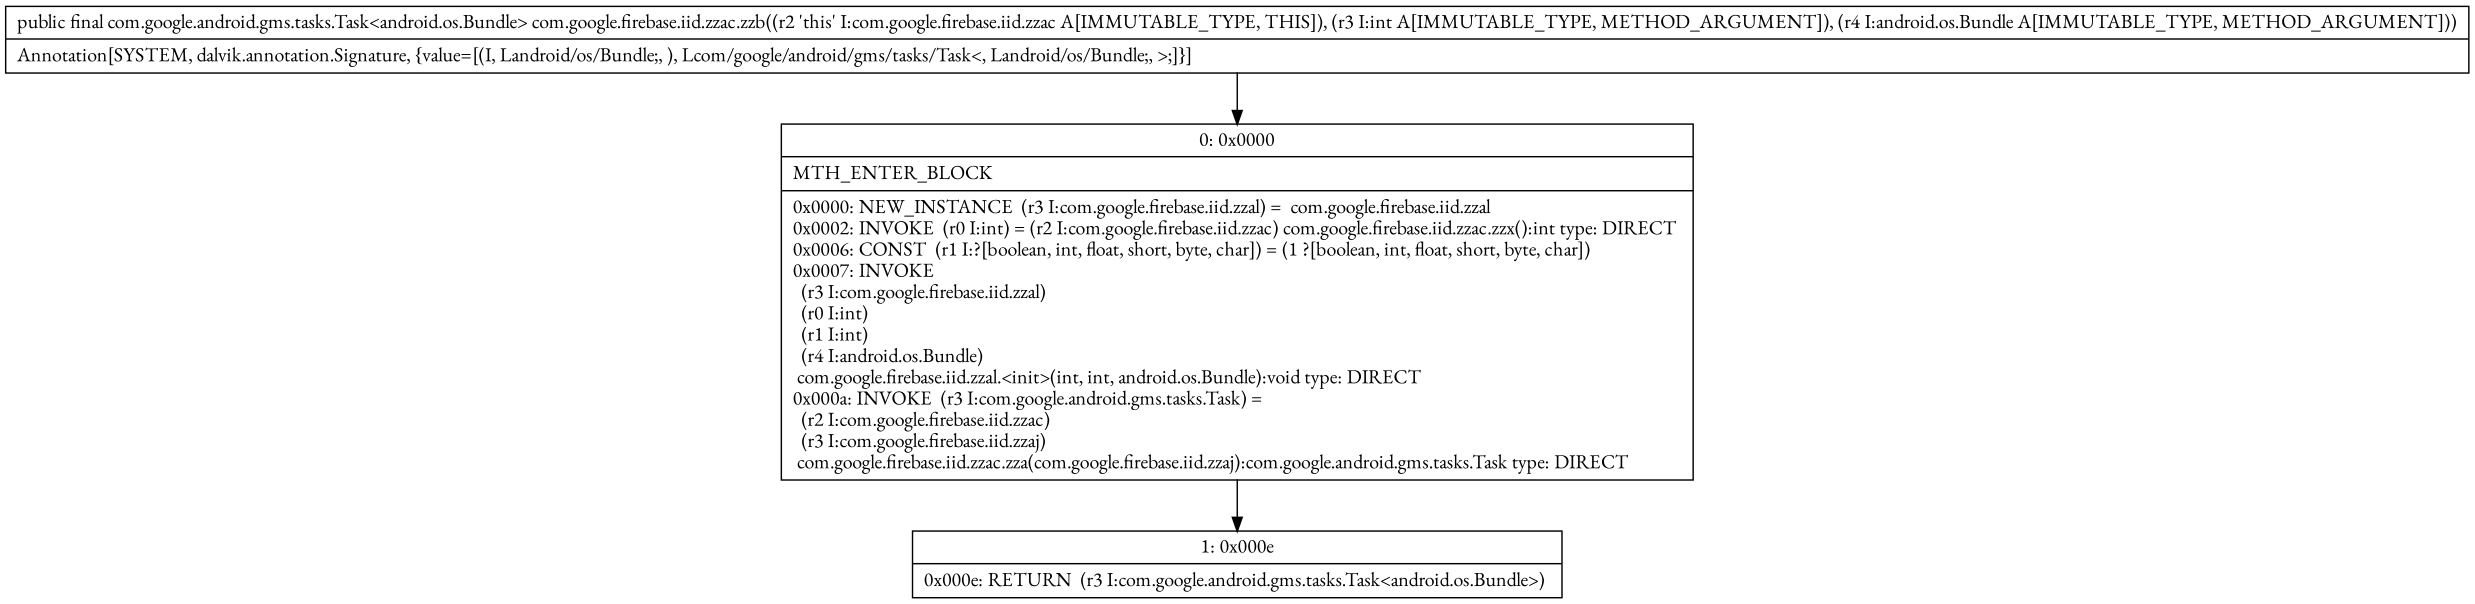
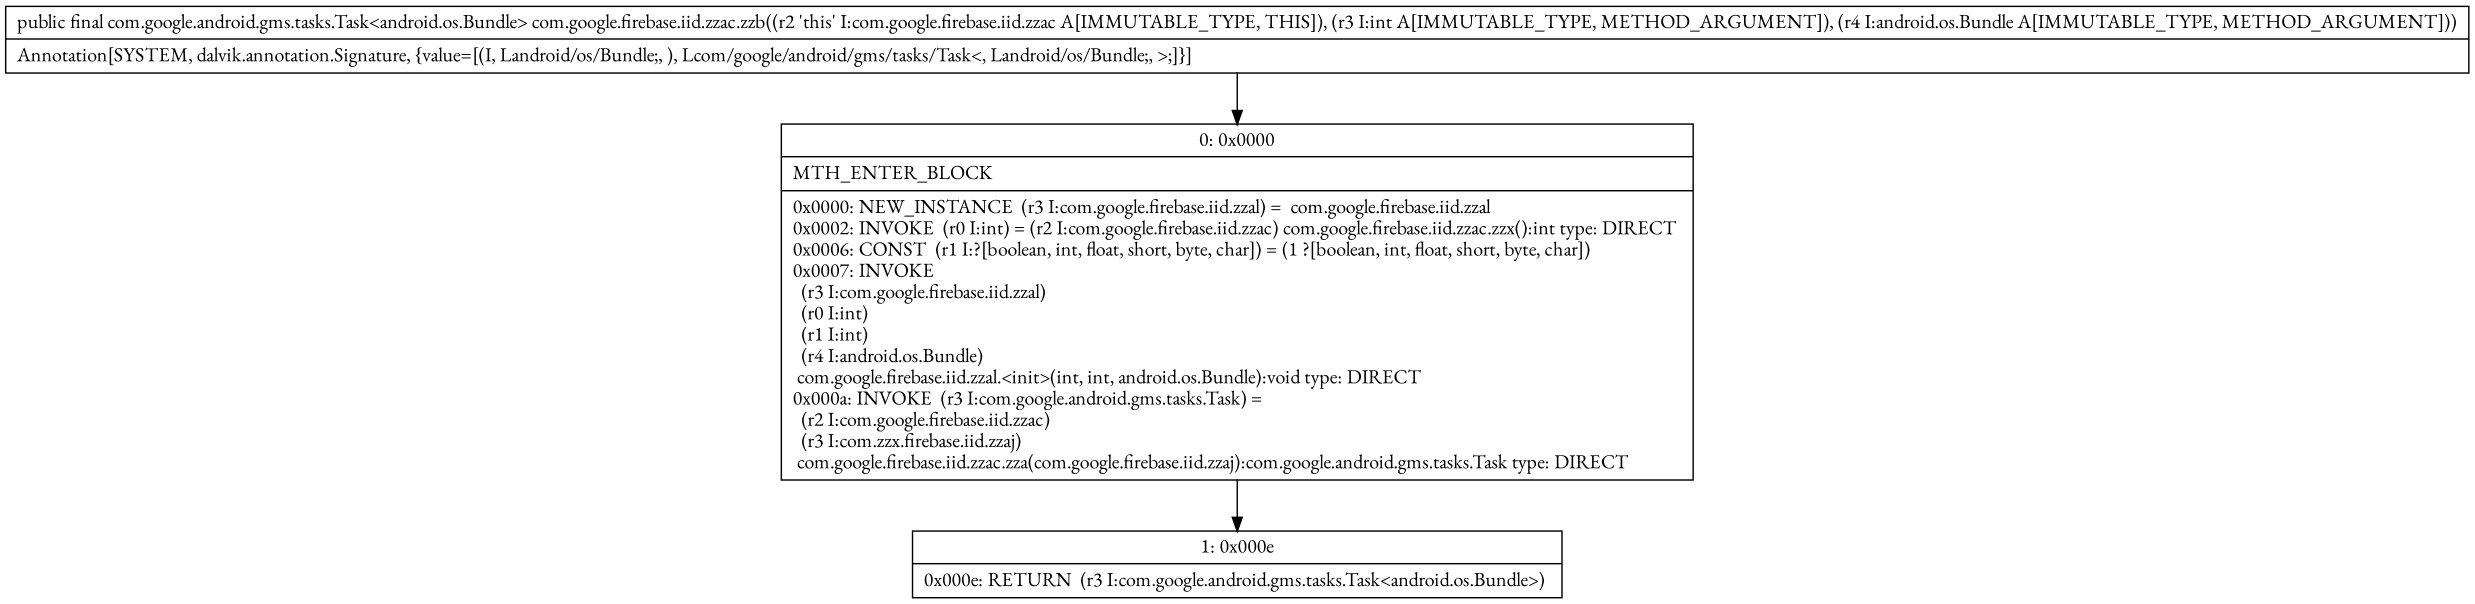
(920, 441) -> (908, 441)
